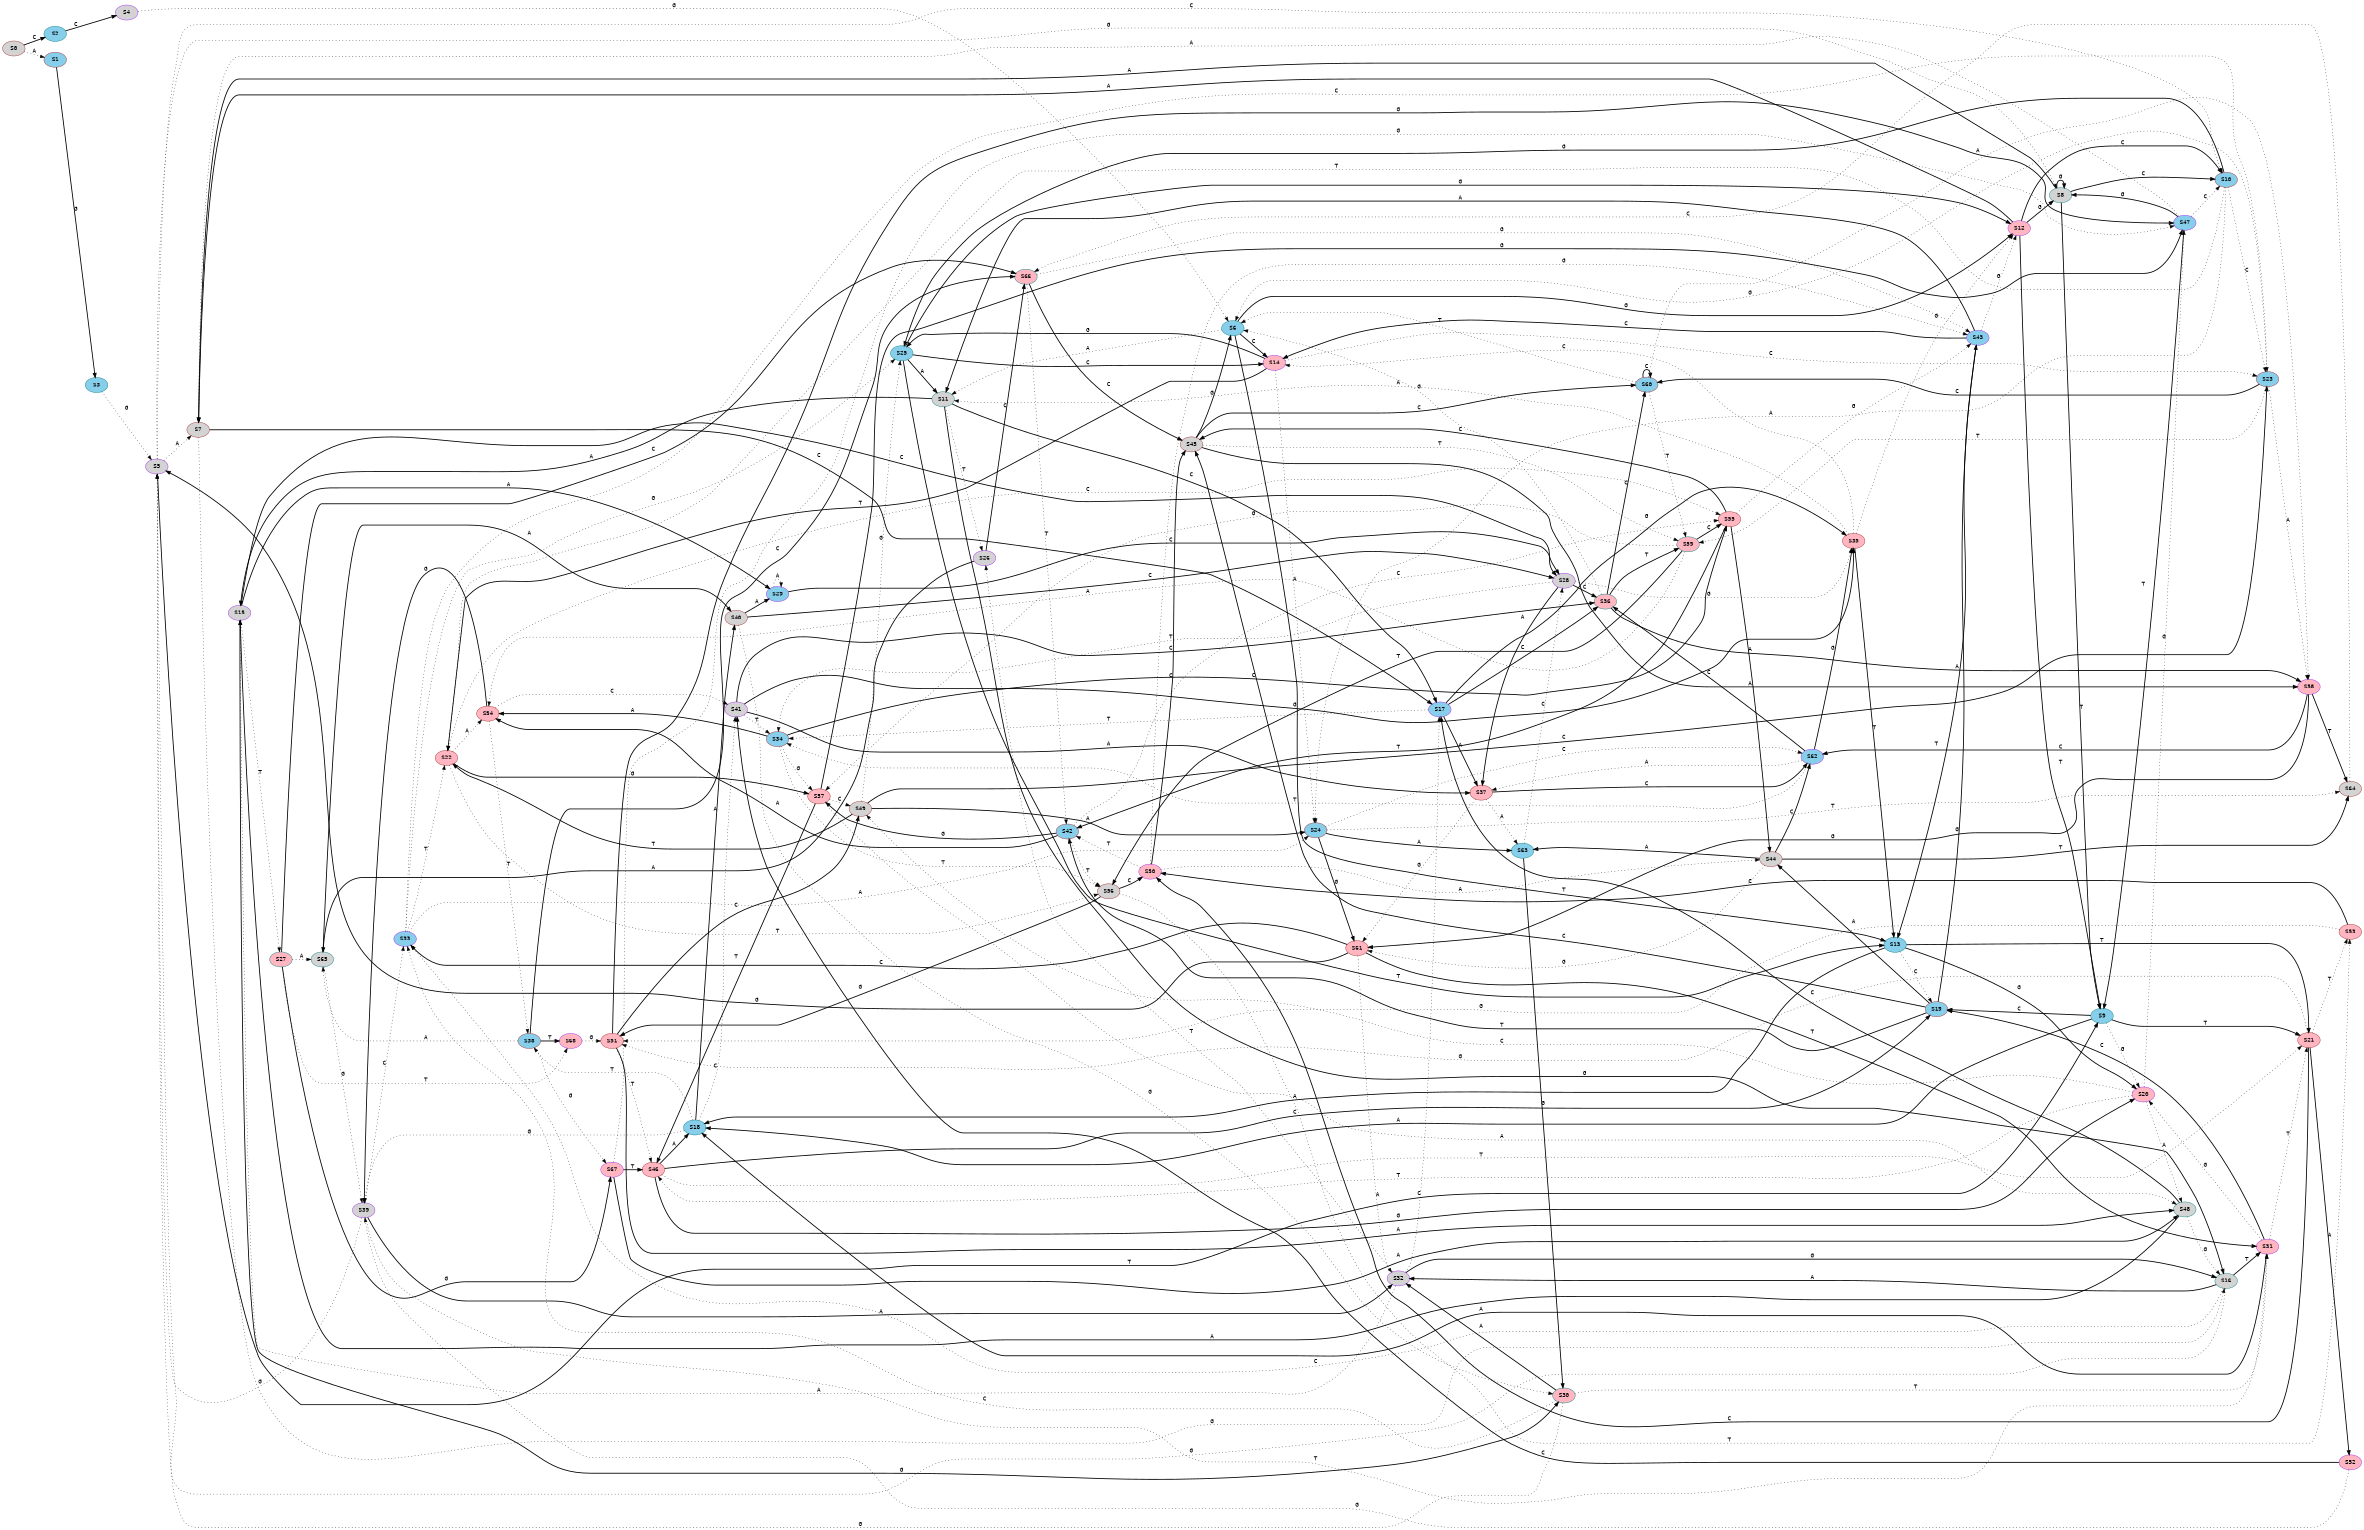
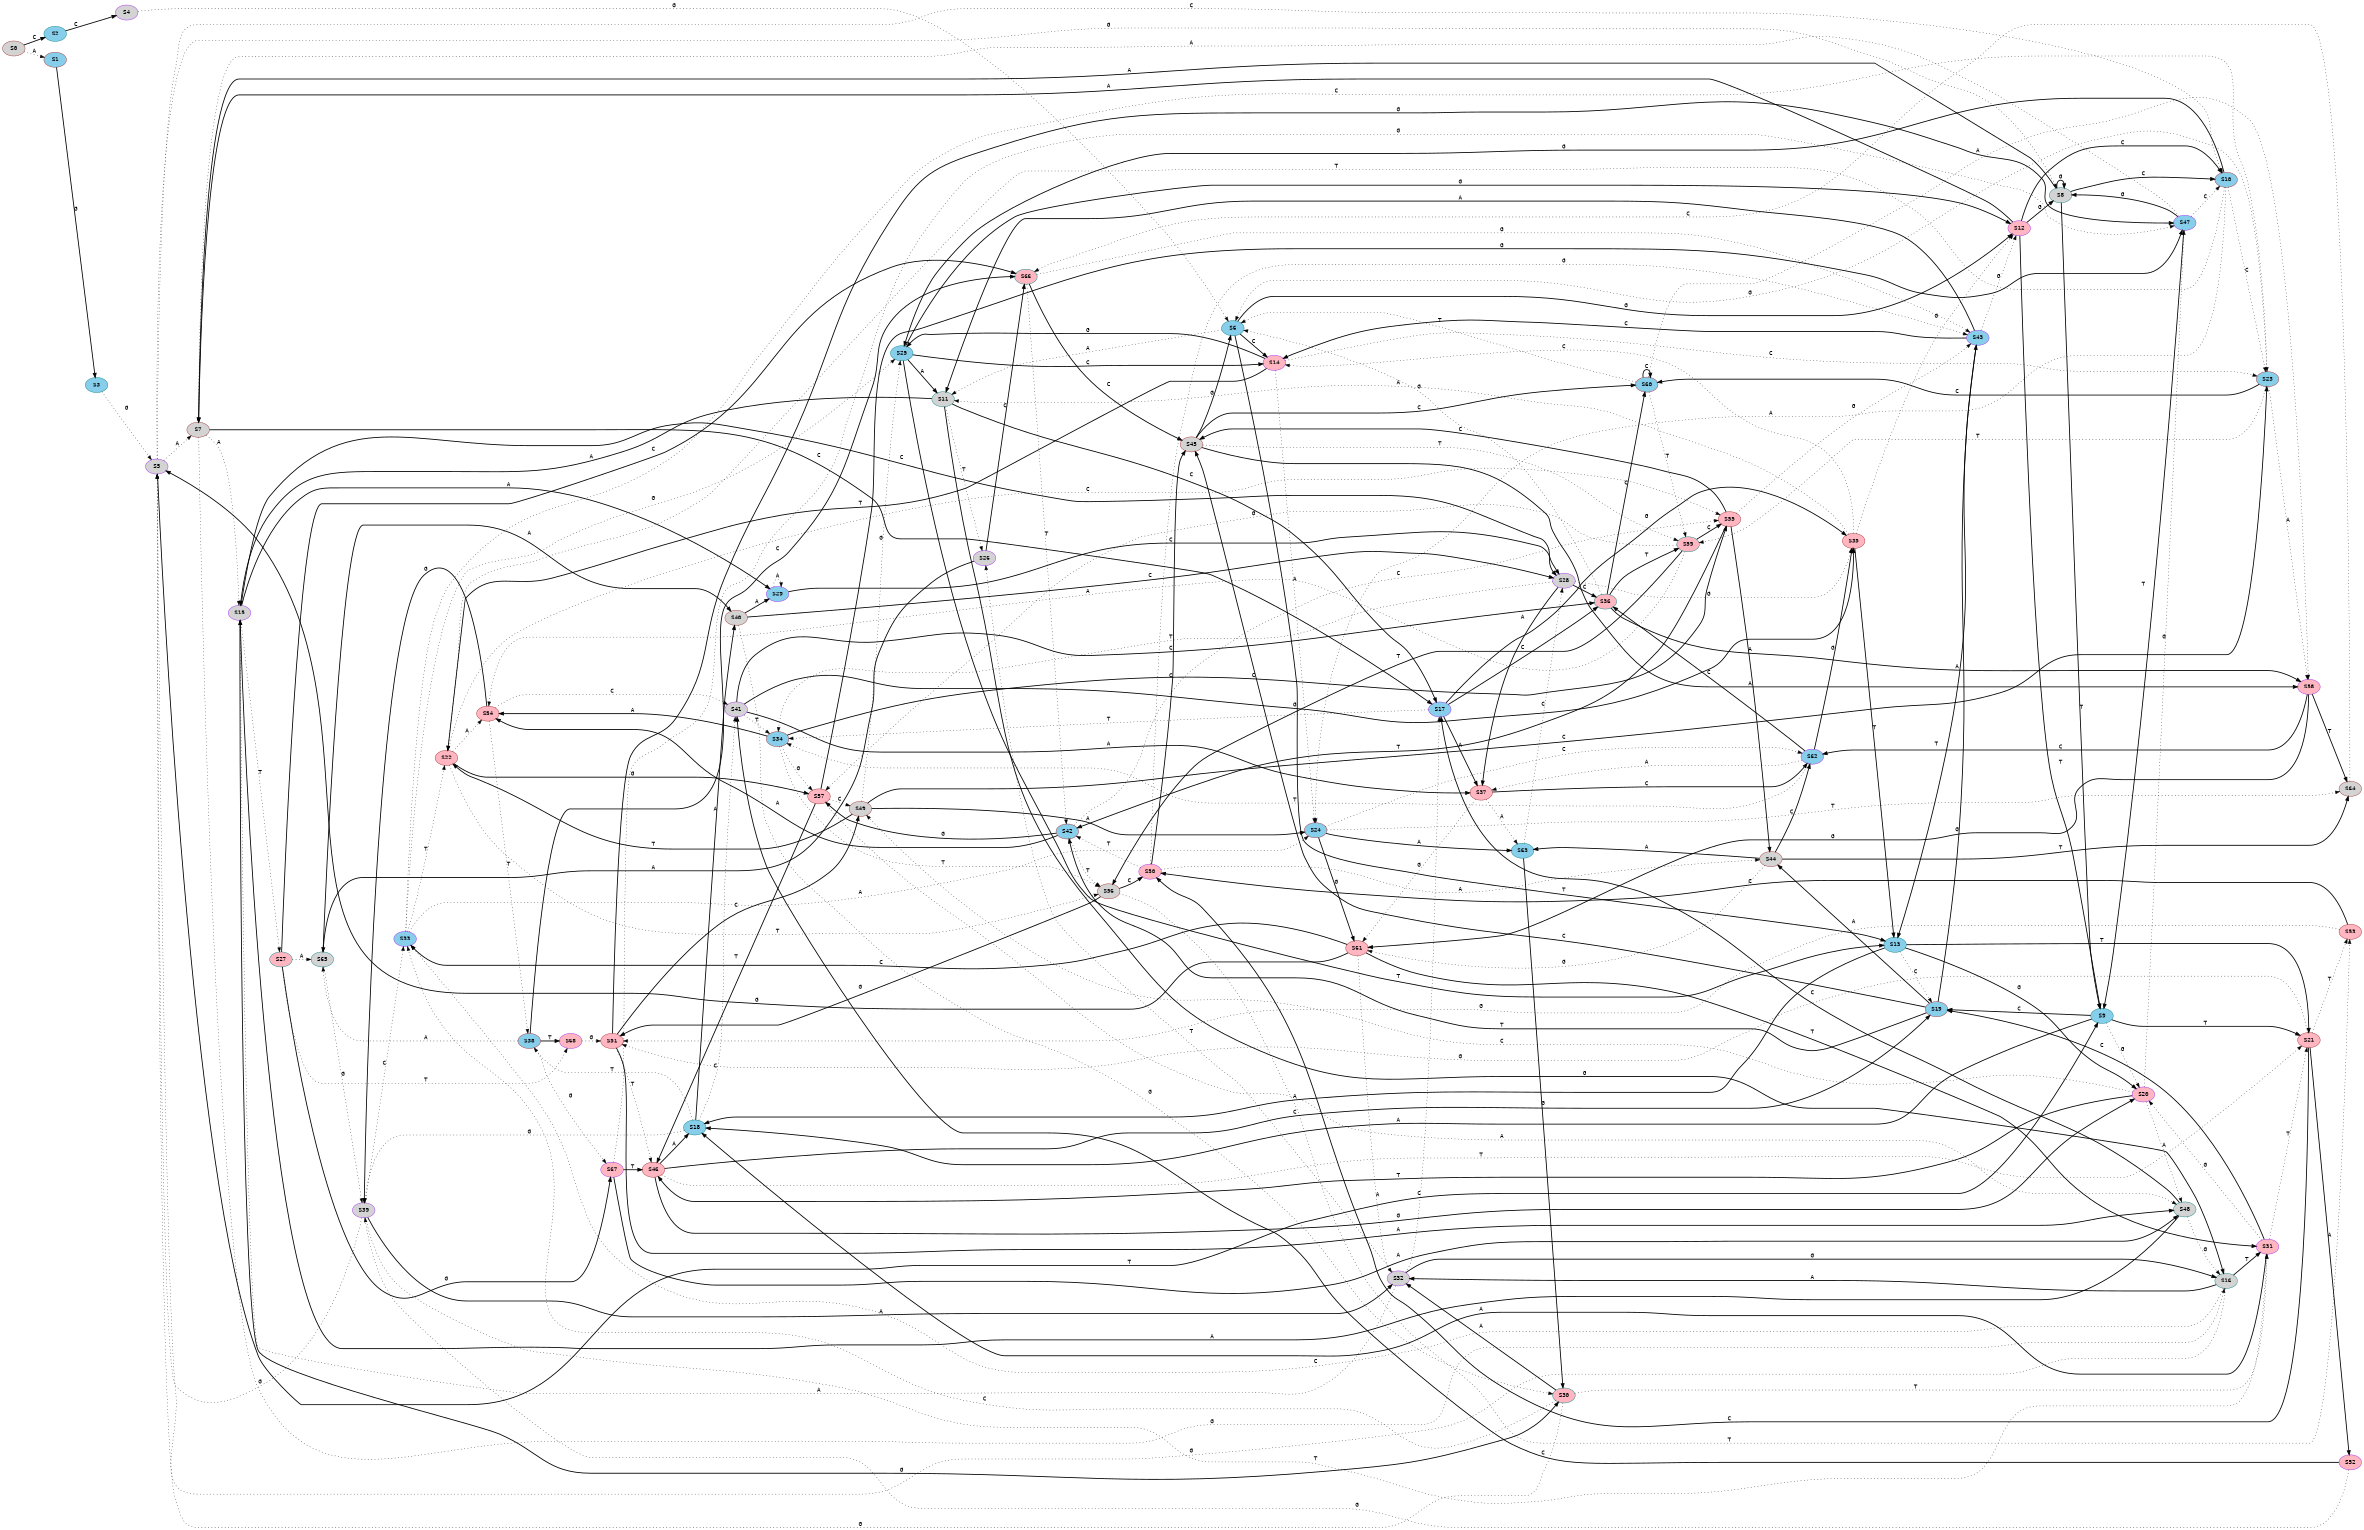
none -> (233, 510)
(1400, 1179) -> (1400, 1179)
